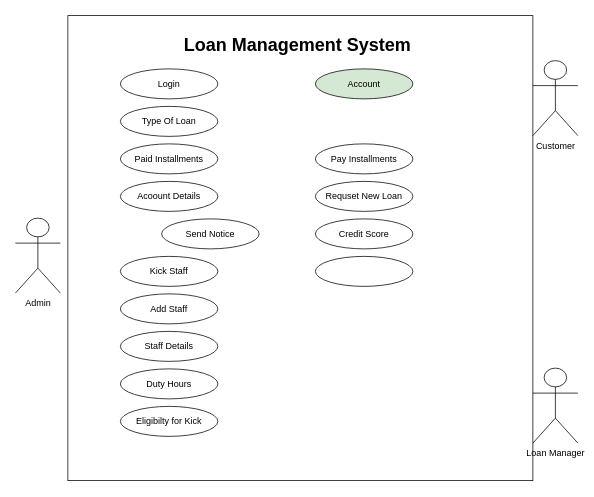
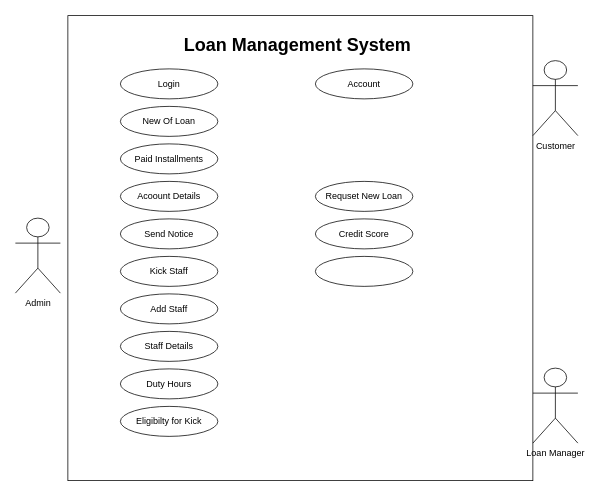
(364, 84) -> (364, 84)
(169, 121) -> (169, 121)
(364, 159) -> none
(210, 234) -> (169, 234)
